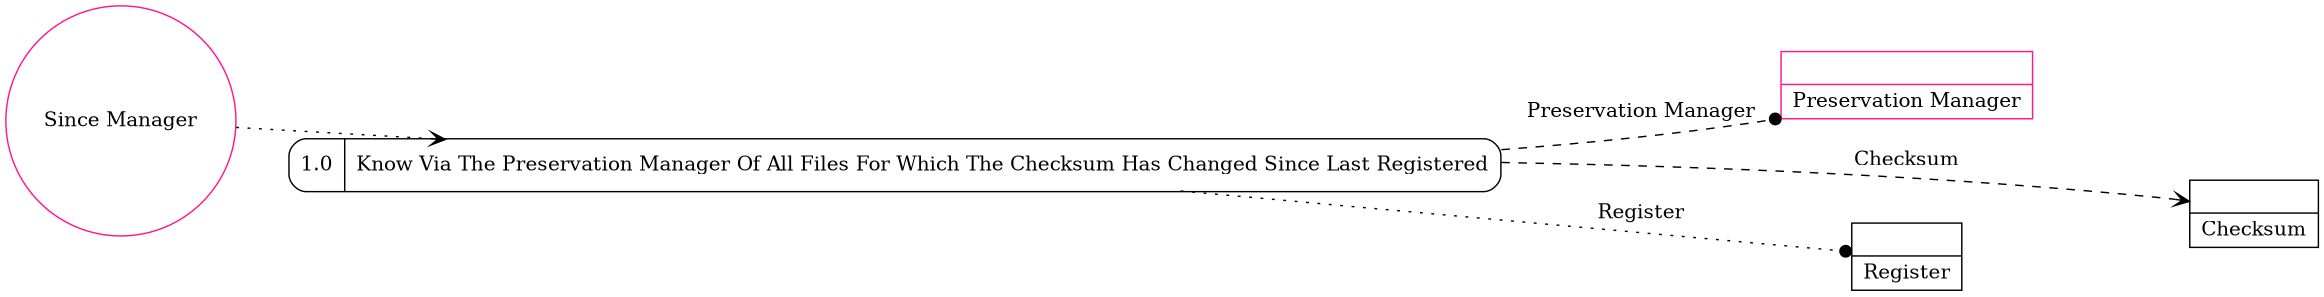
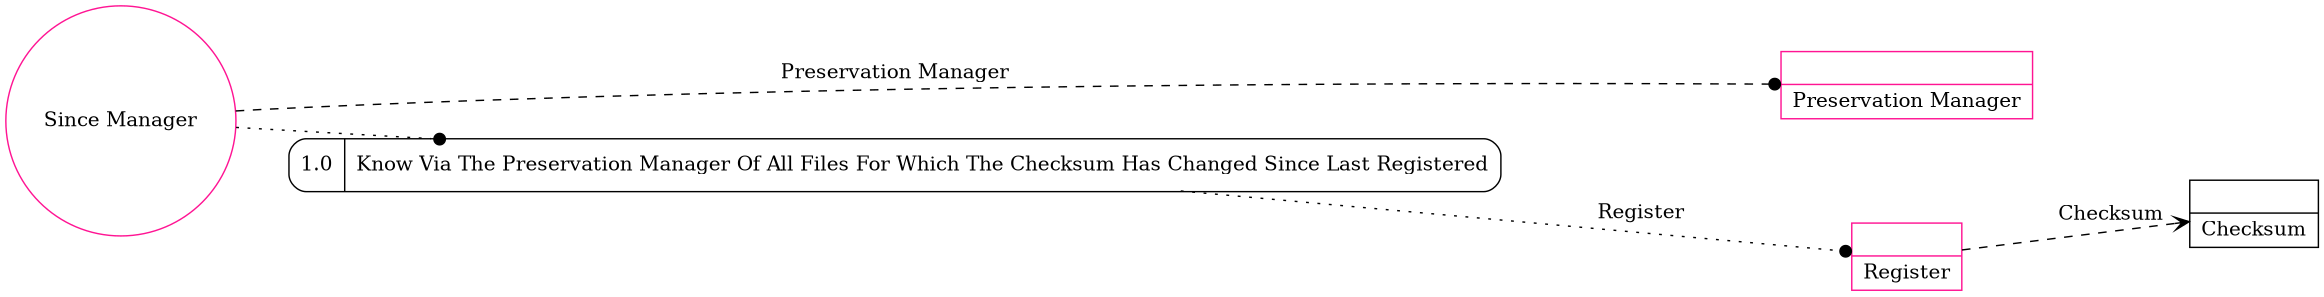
(333, 133) -> (333, 133)
(1636, 137) -> (1002, 88)
(1839, 174) -> (2069, 237)
(1907, 257) -> (1907, 257)
